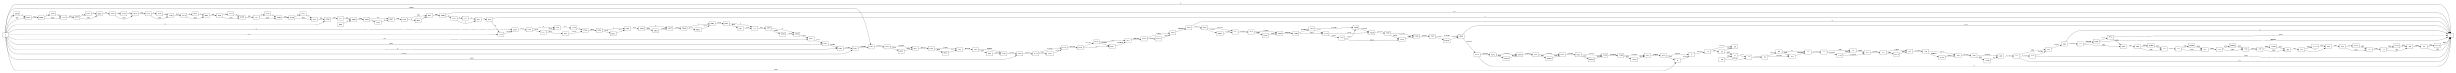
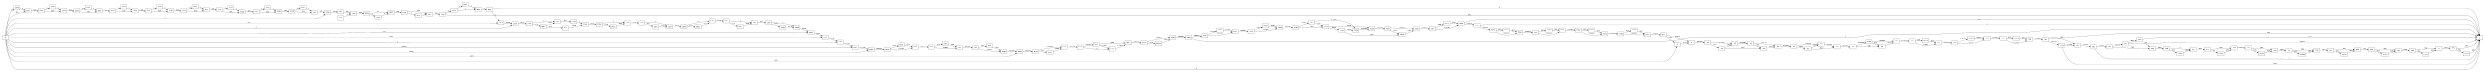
none -> (1742, 43)
